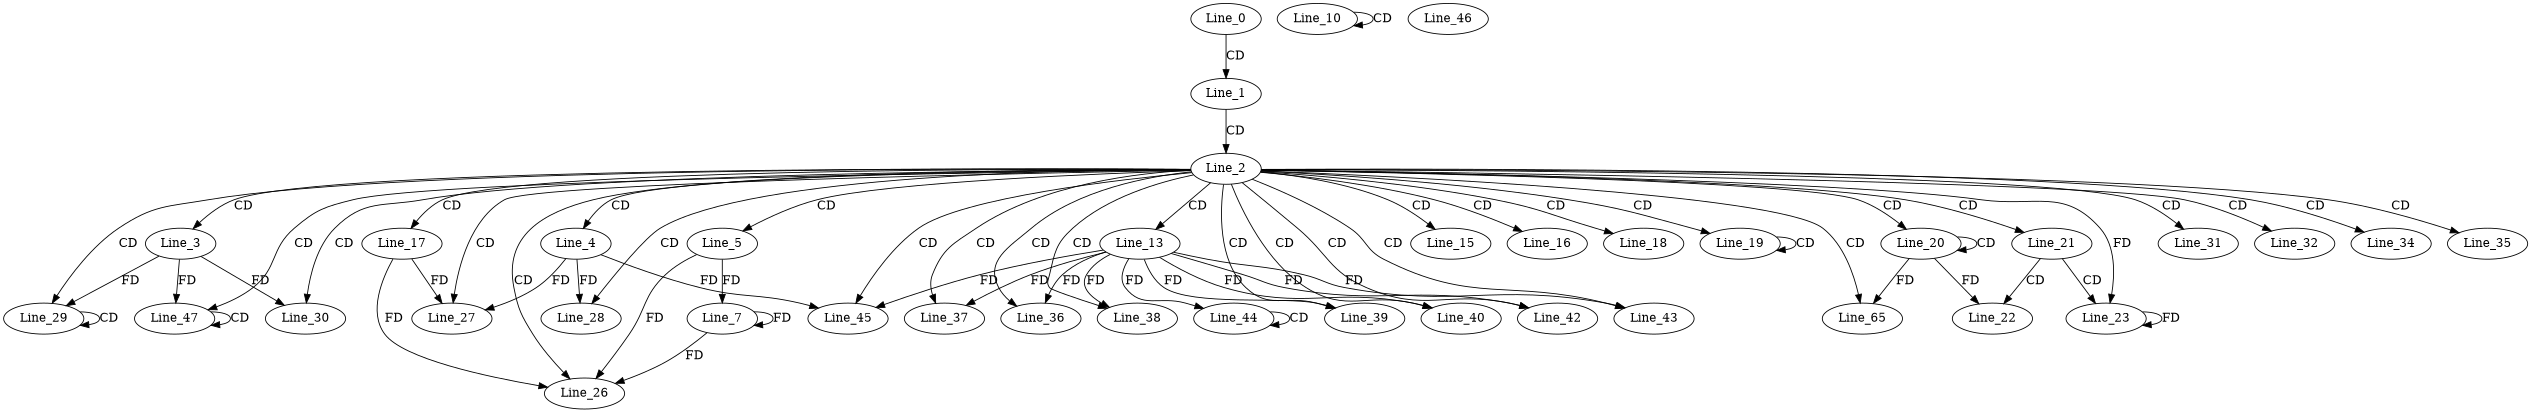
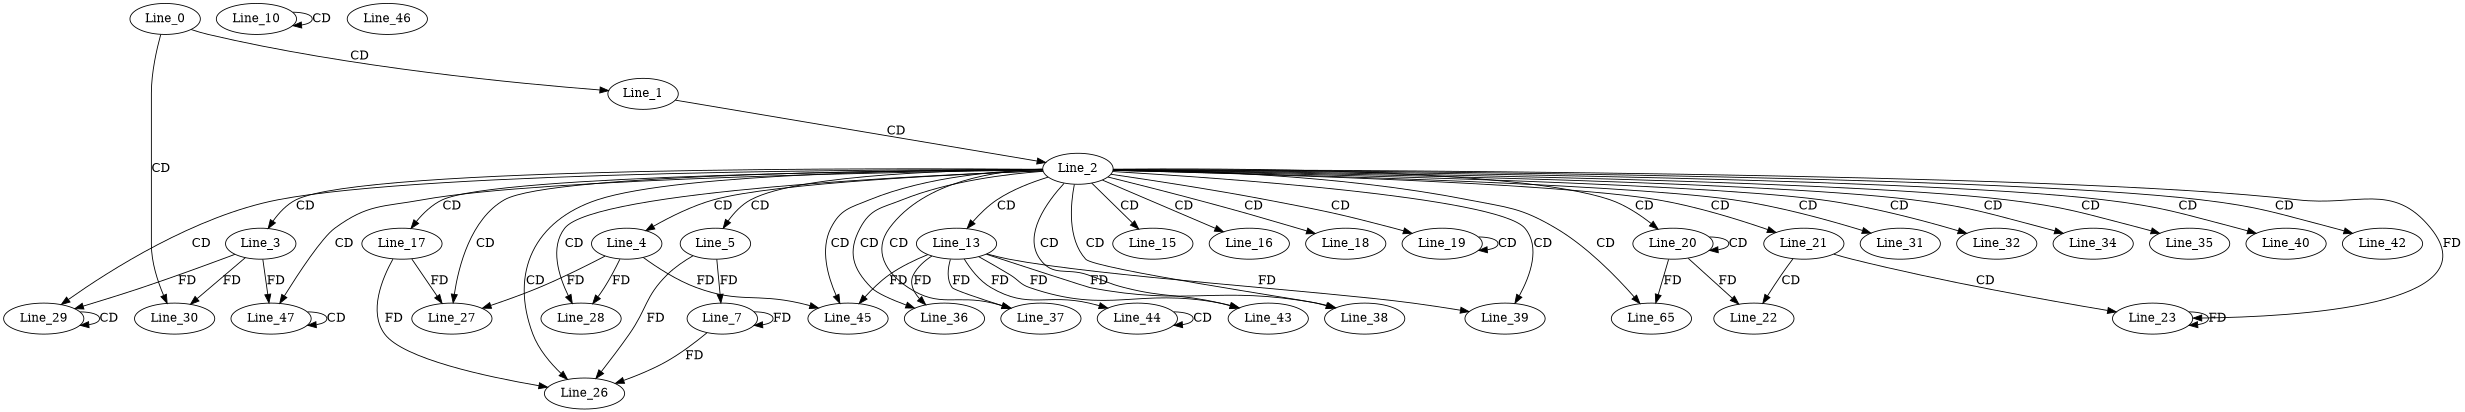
(722, 178) -> (151, 165)
(1299, 290) -> none
(1241, 292) -> none
